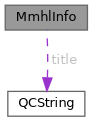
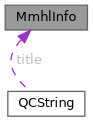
(48, 54) -> (12, 67)
